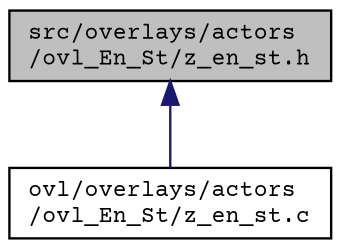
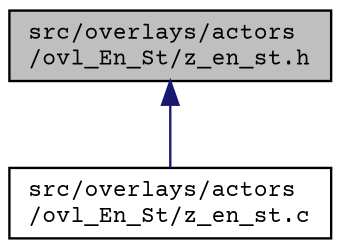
(170, 203) -> (170, 203)
